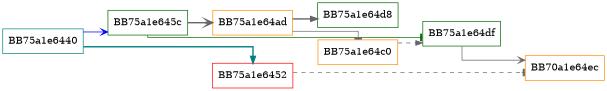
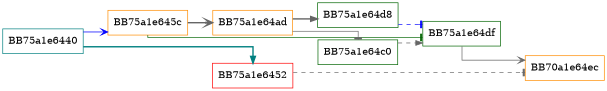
(148, 23) -> (148, 23)
none -> (409, 24)
(358, 52) -> (358, 52)
